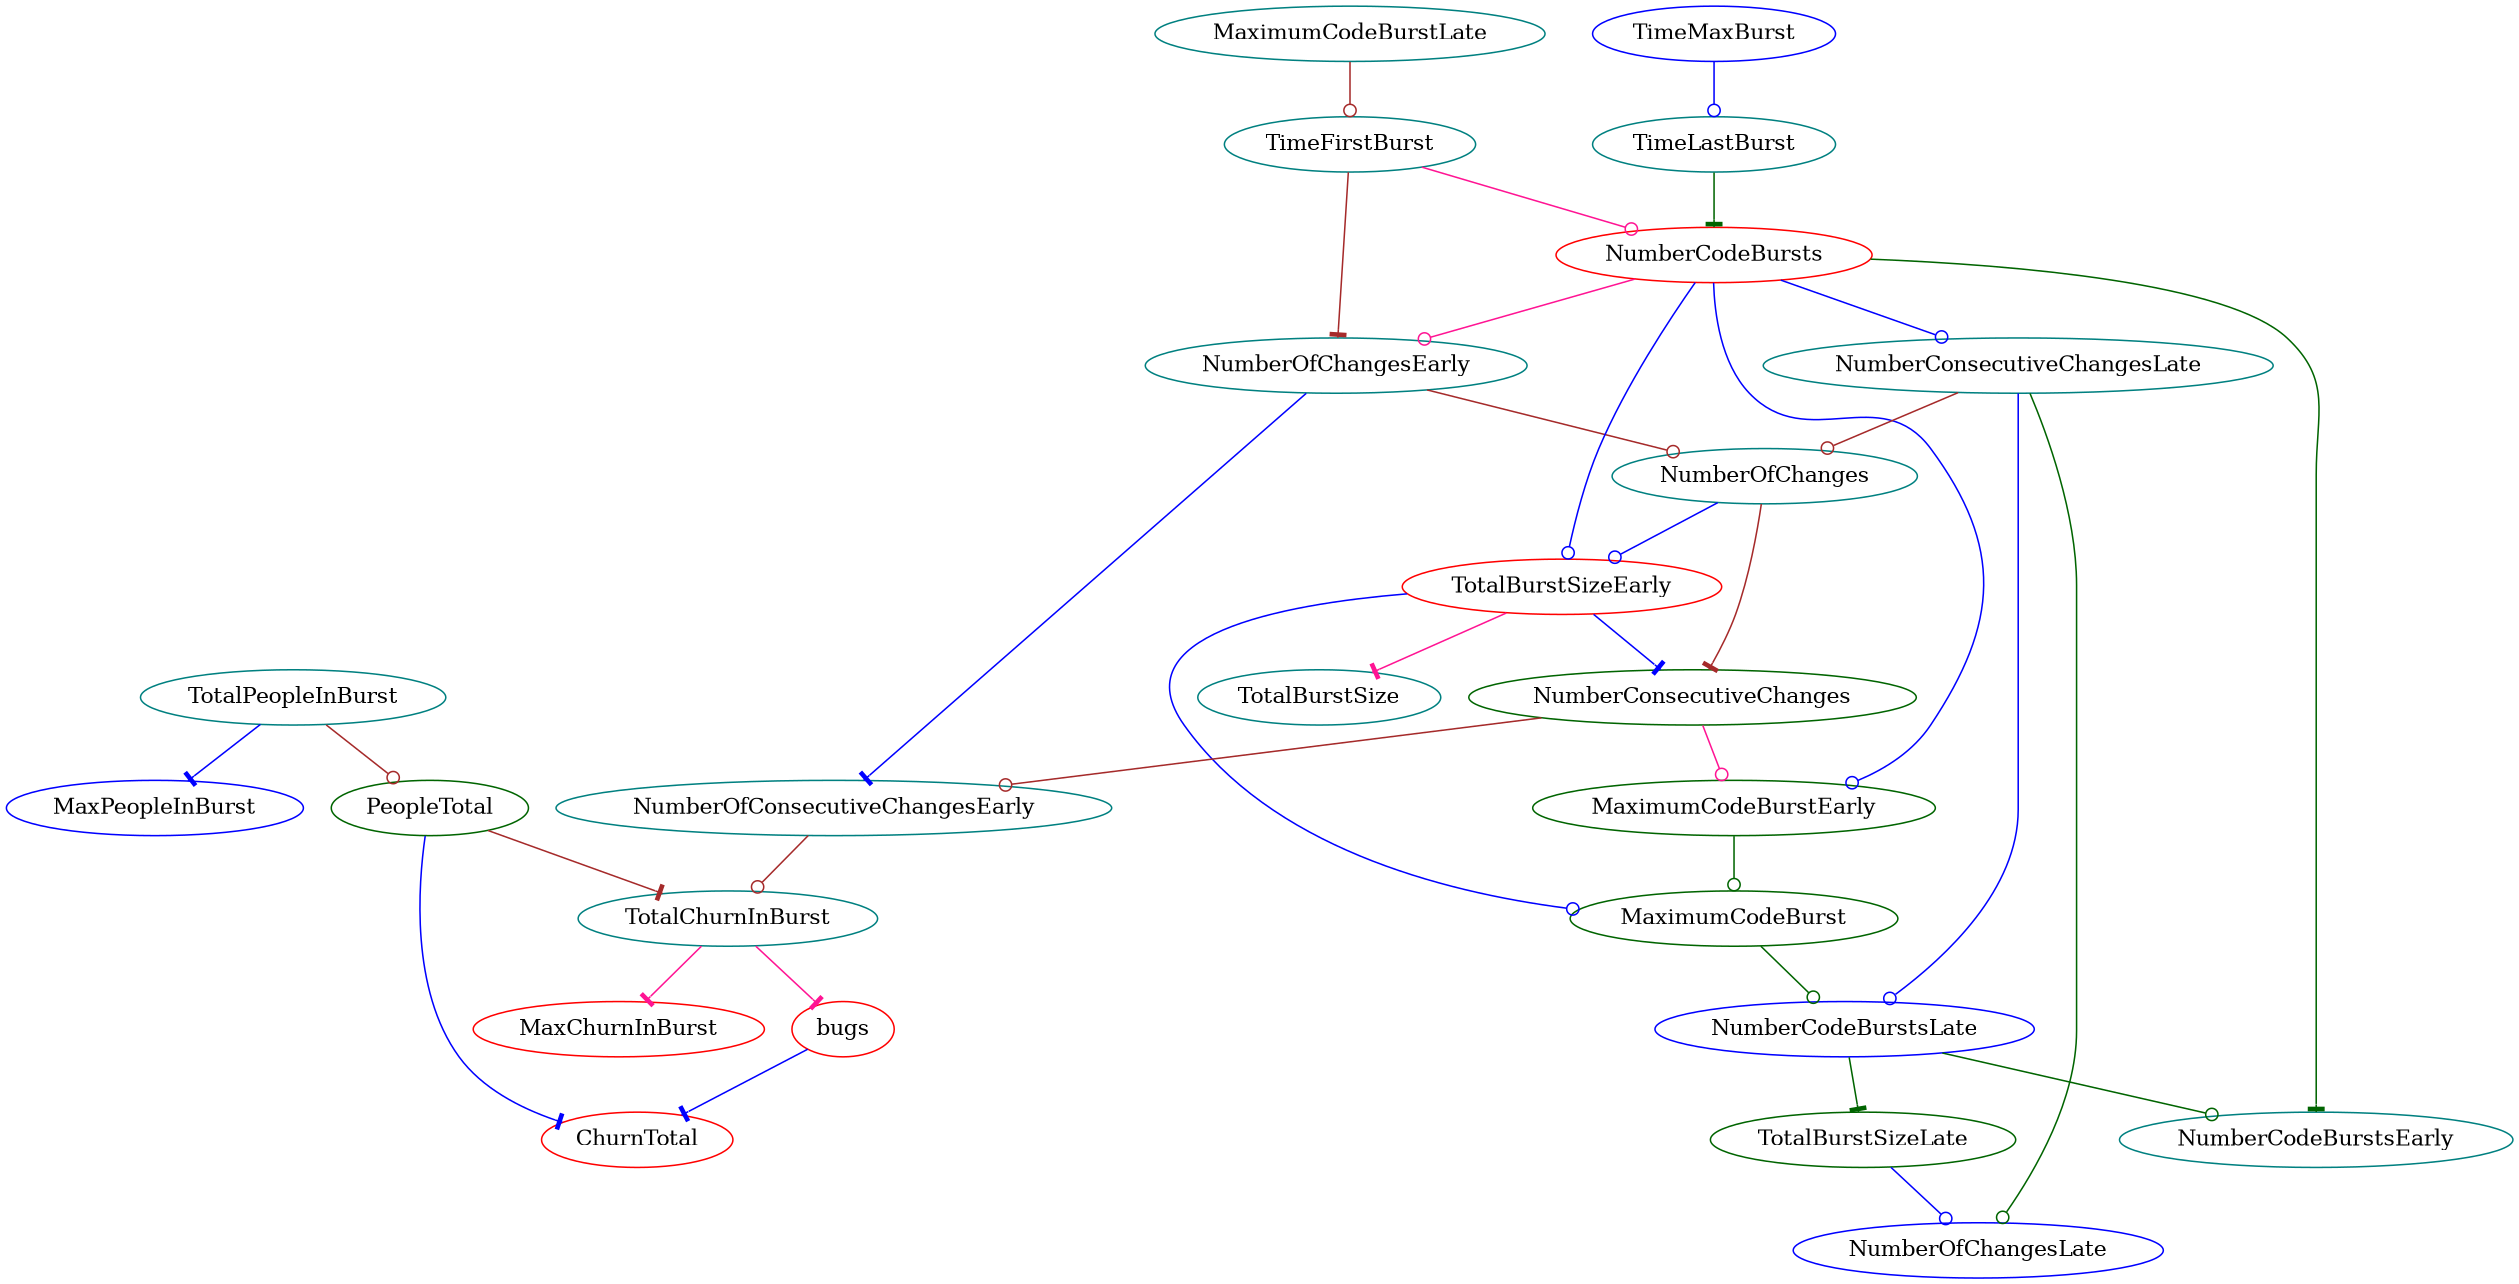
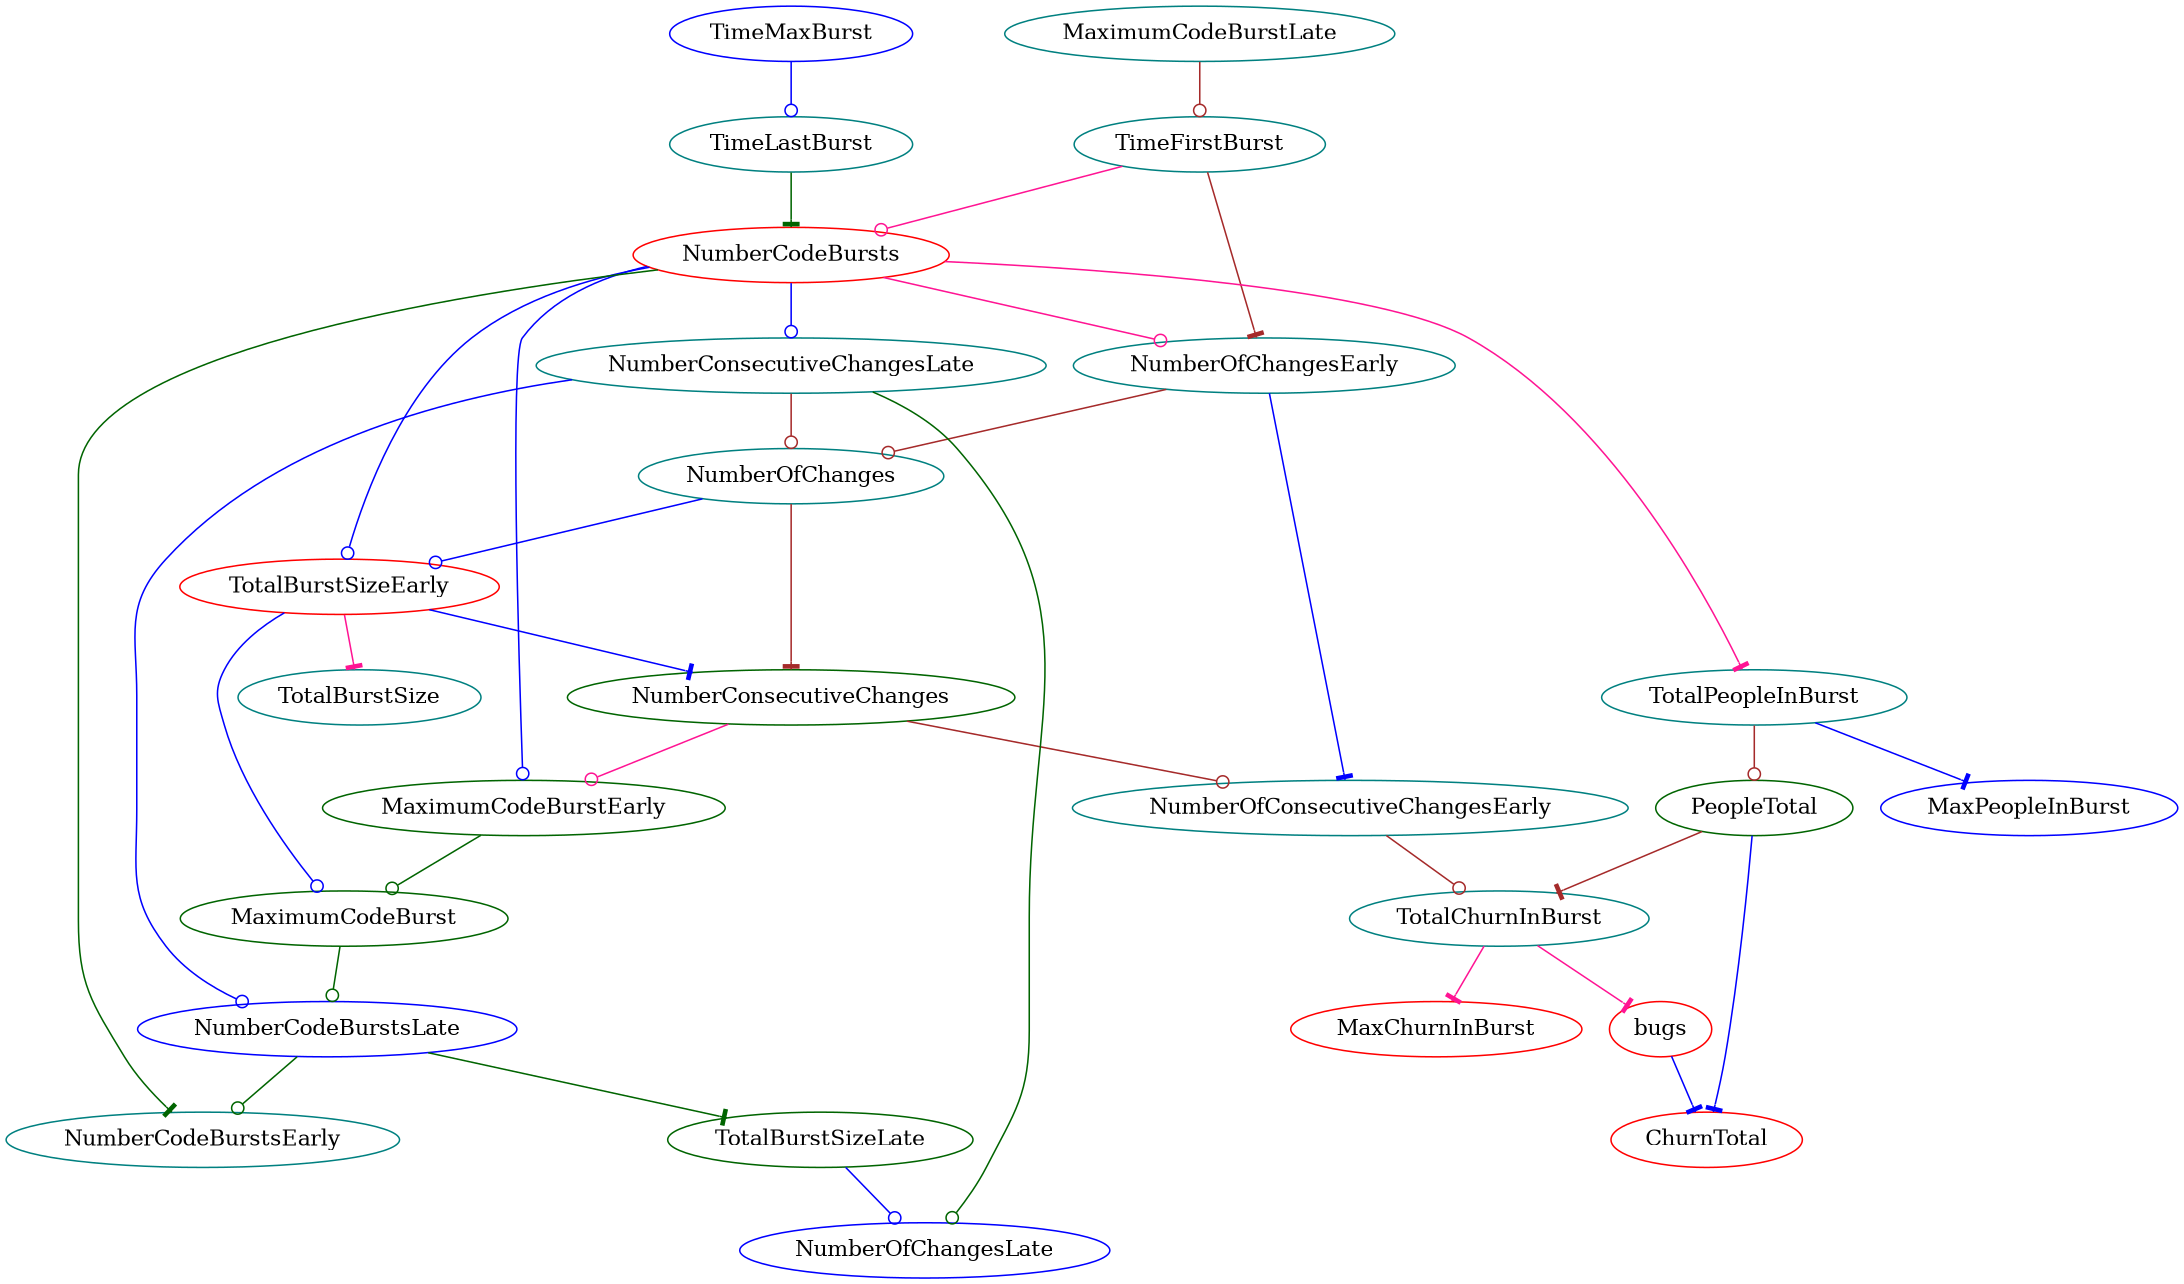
none -> (1420, 319)
